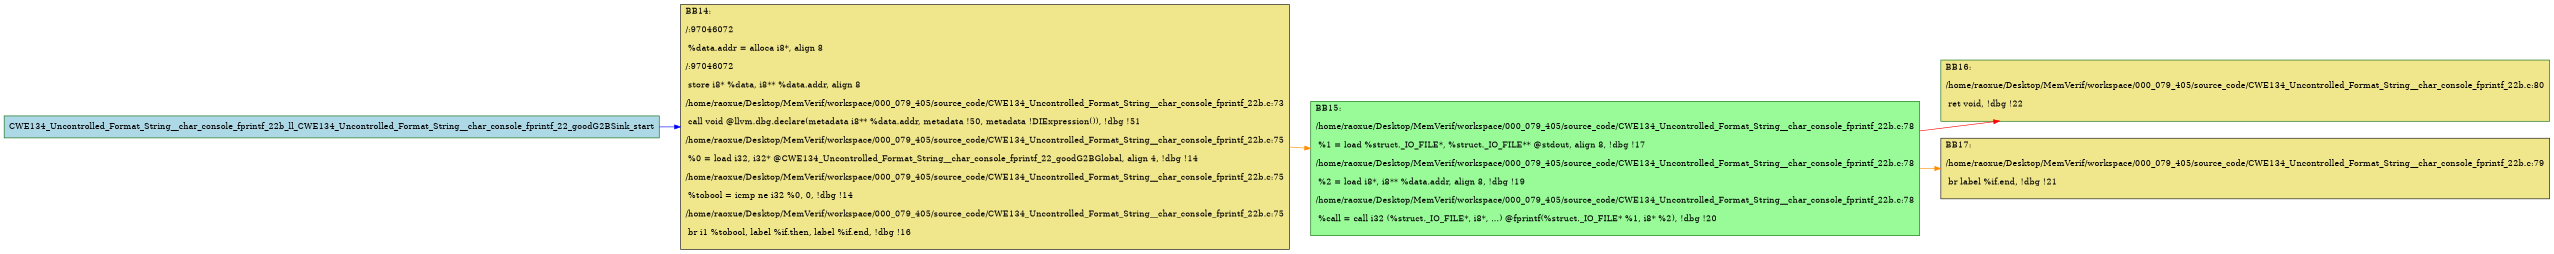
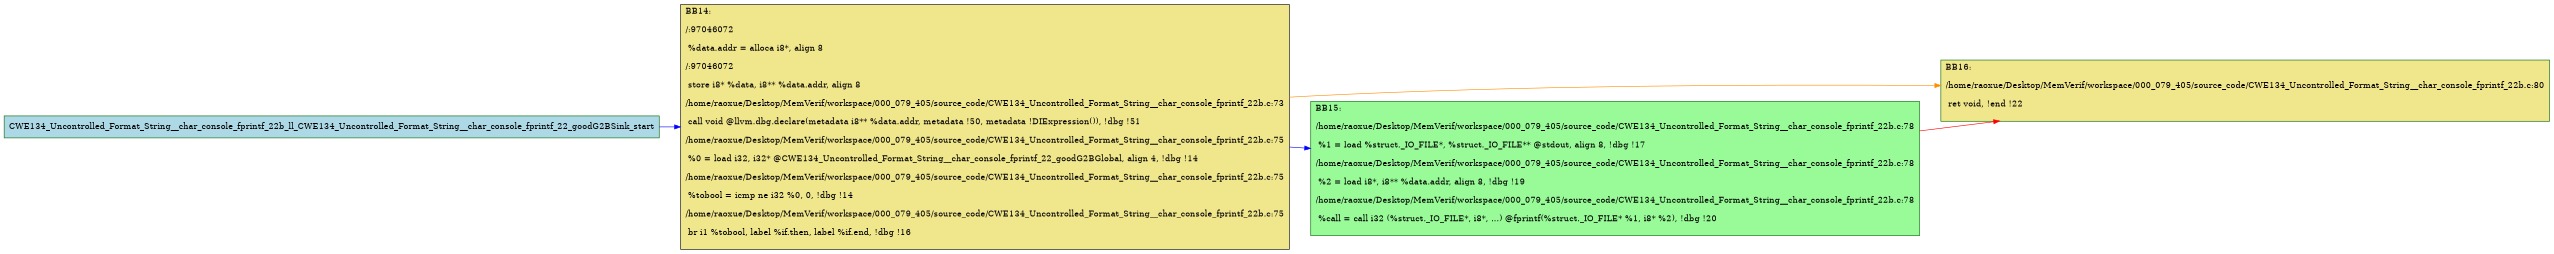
none -> (1612, 87)
(1985, 104) -> (1984, 104)
(1297, 148) -> (1297, 148)
(2245, 169) -> none
